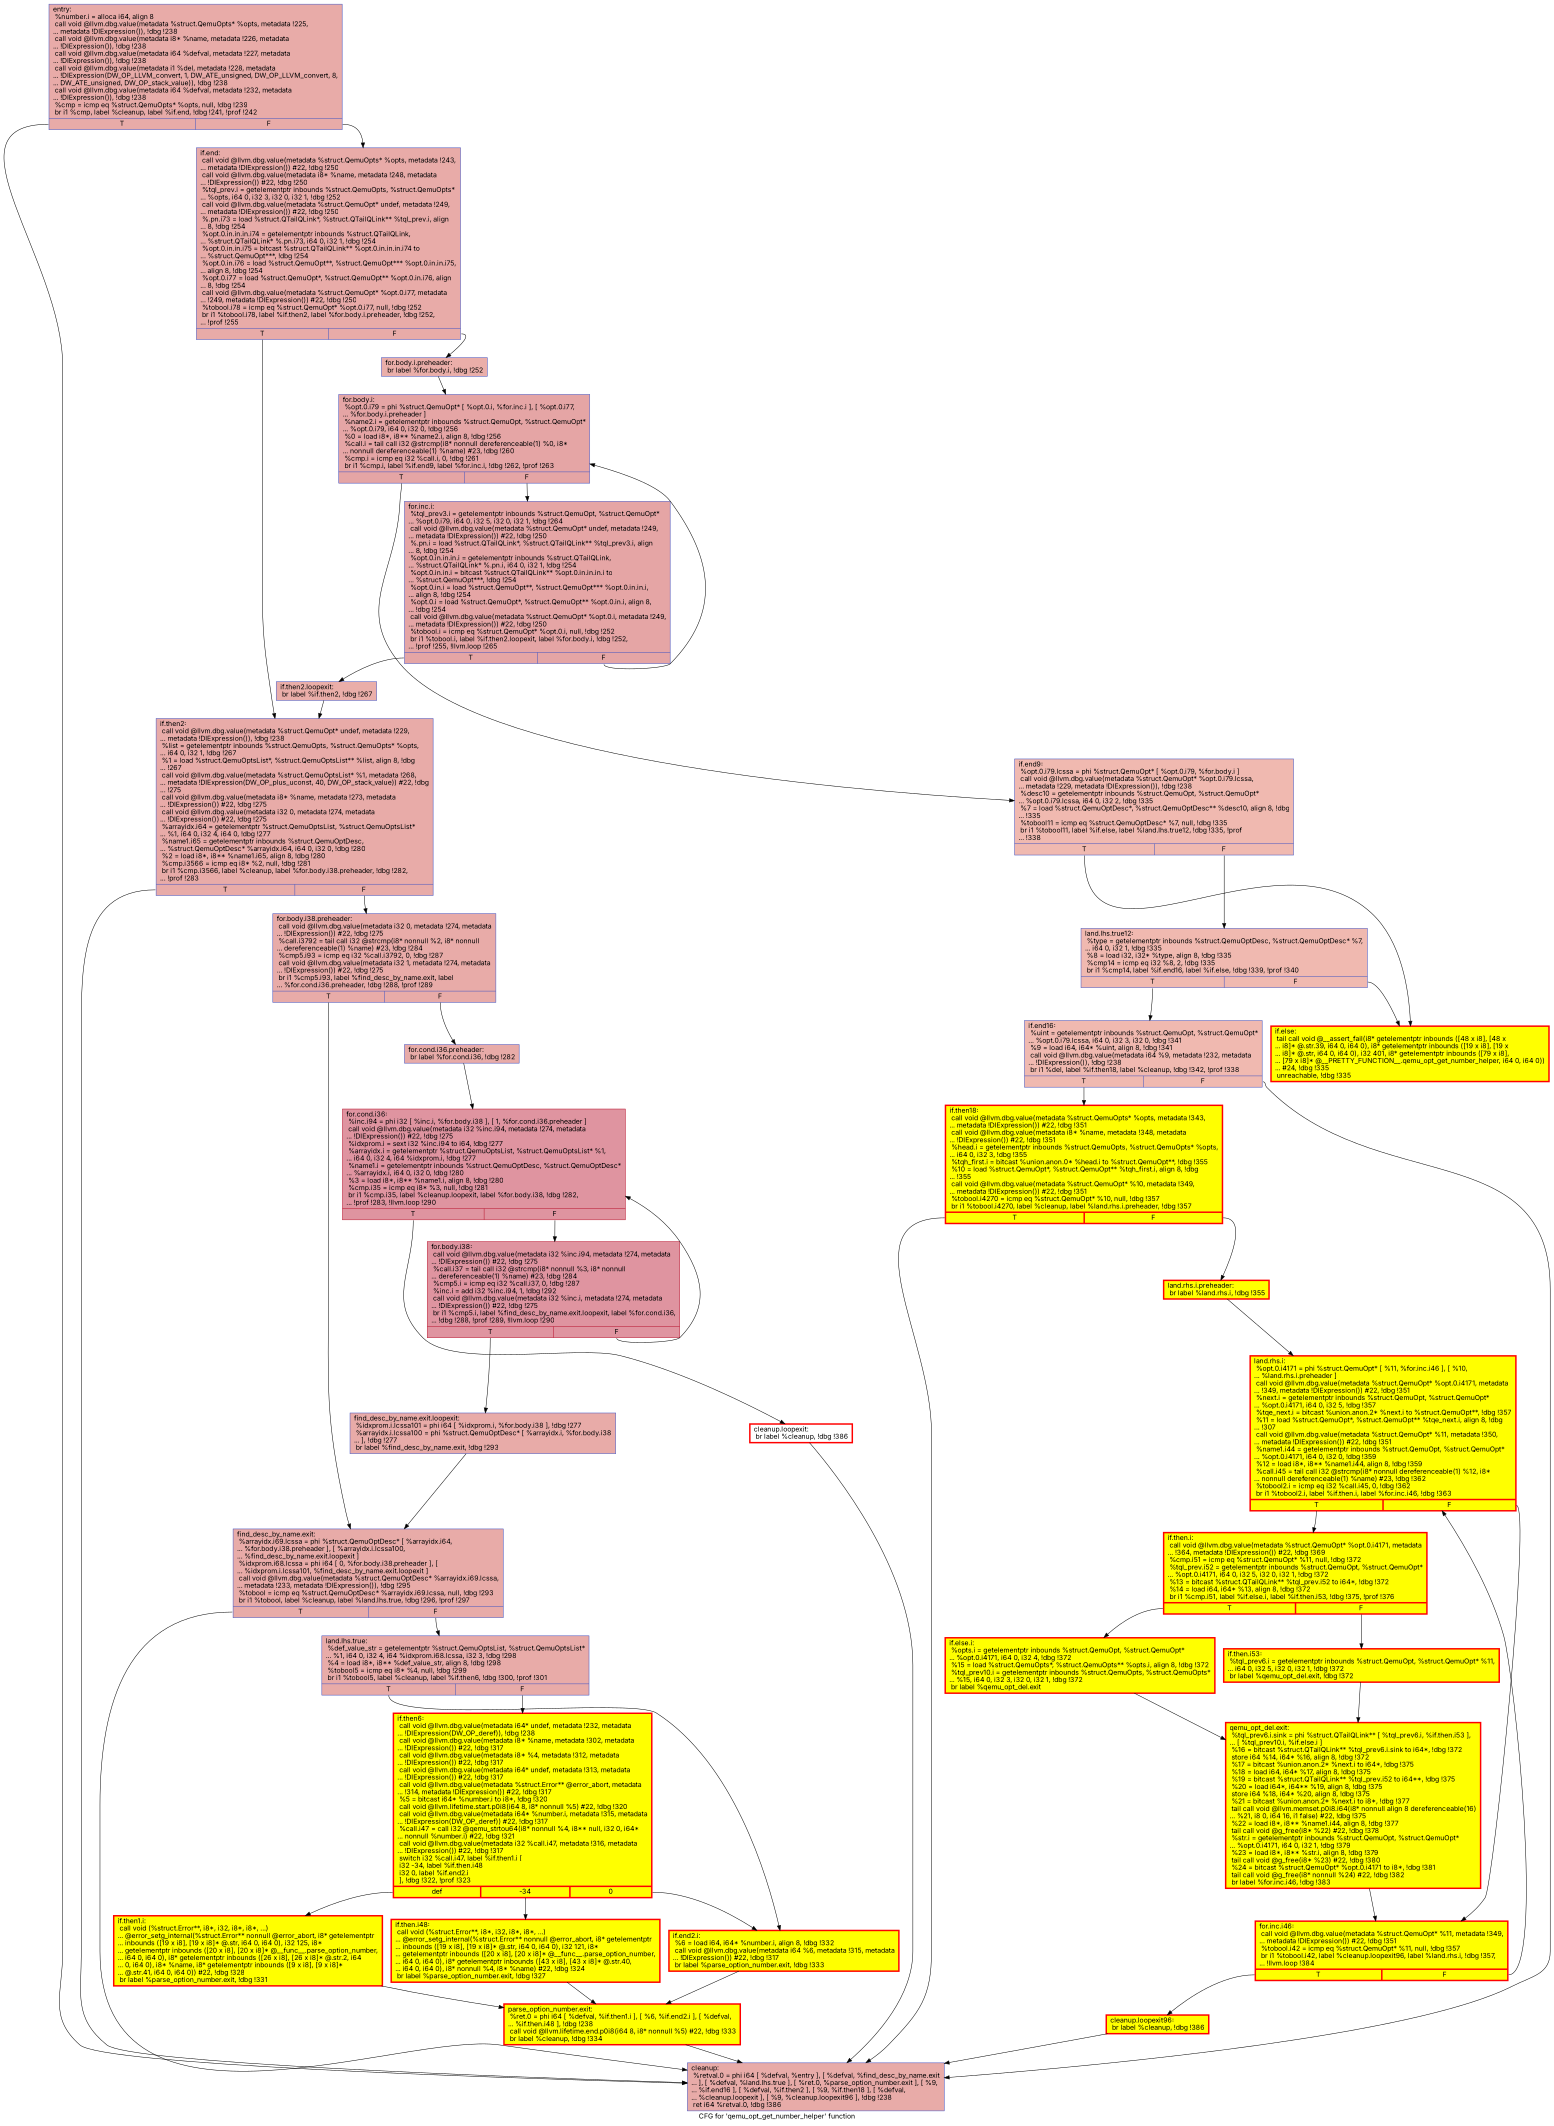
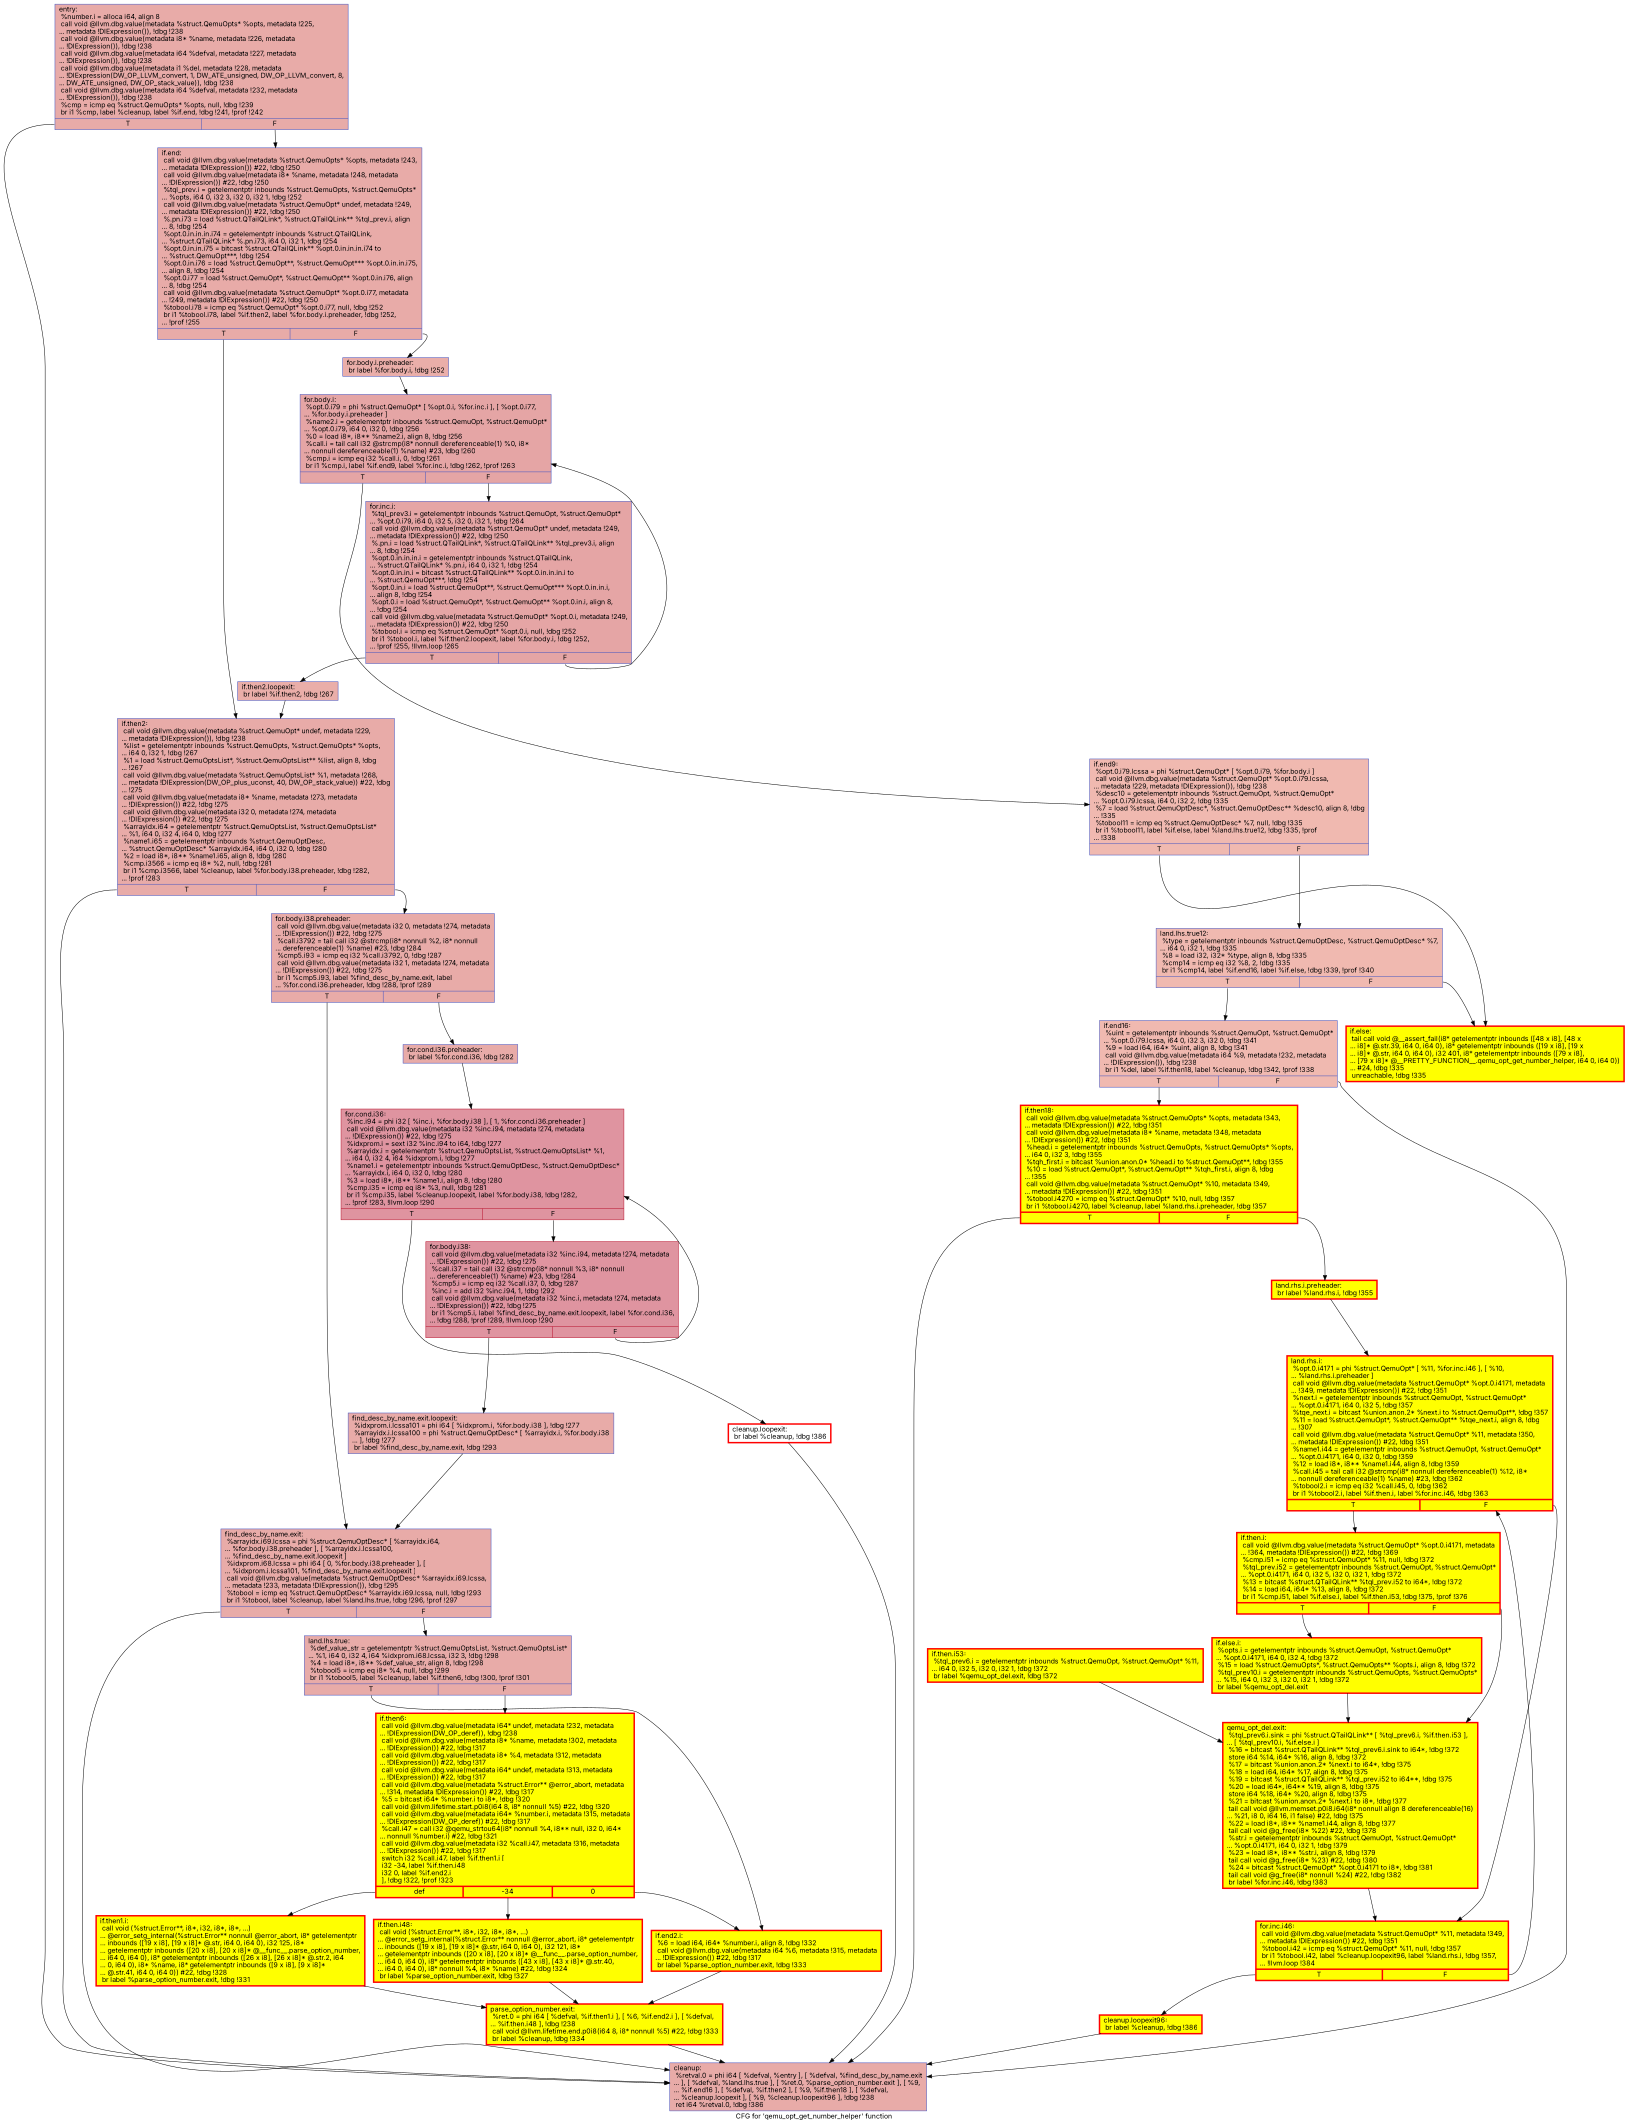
(1361, 1629) -> (1497, 1667)
